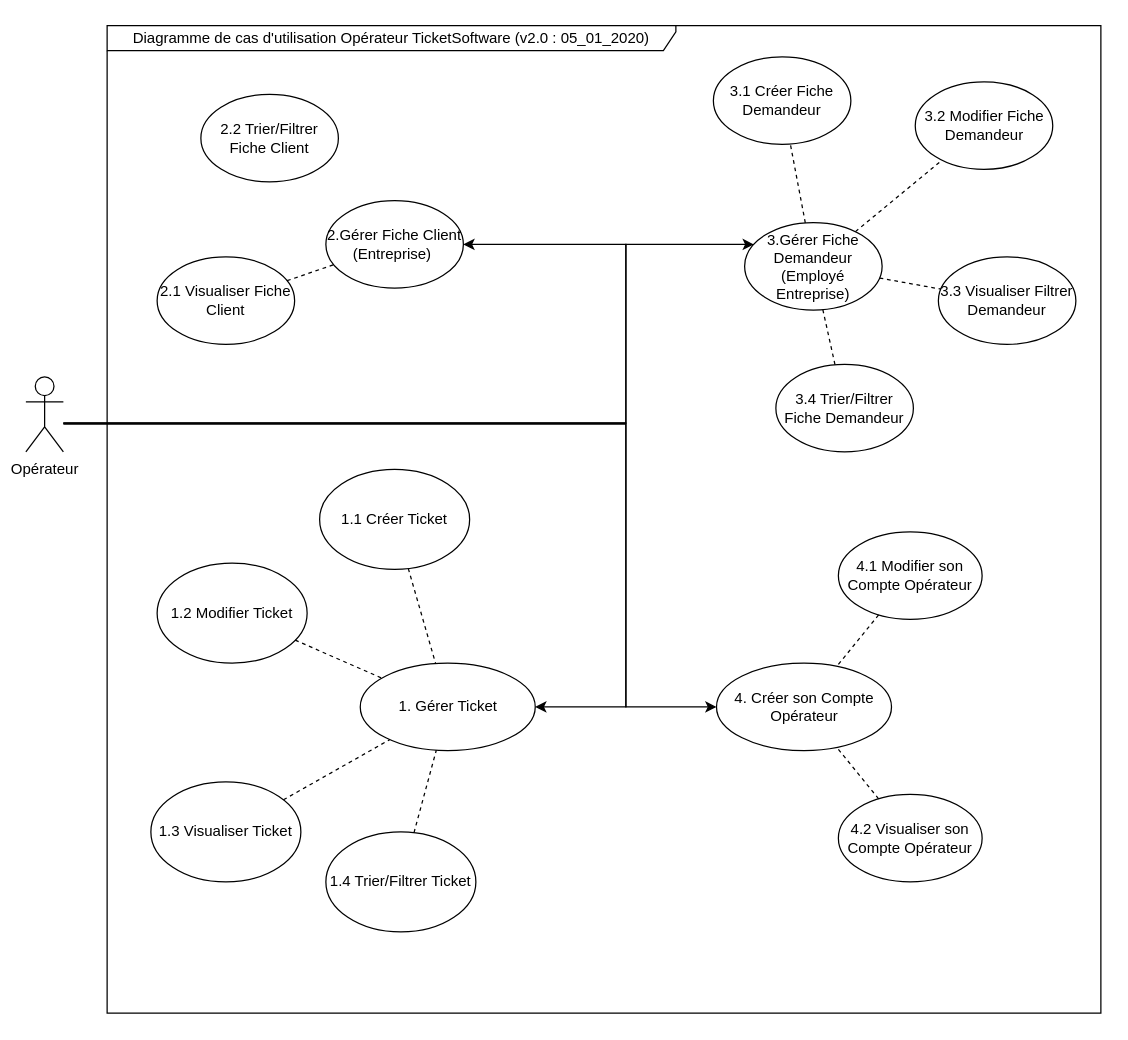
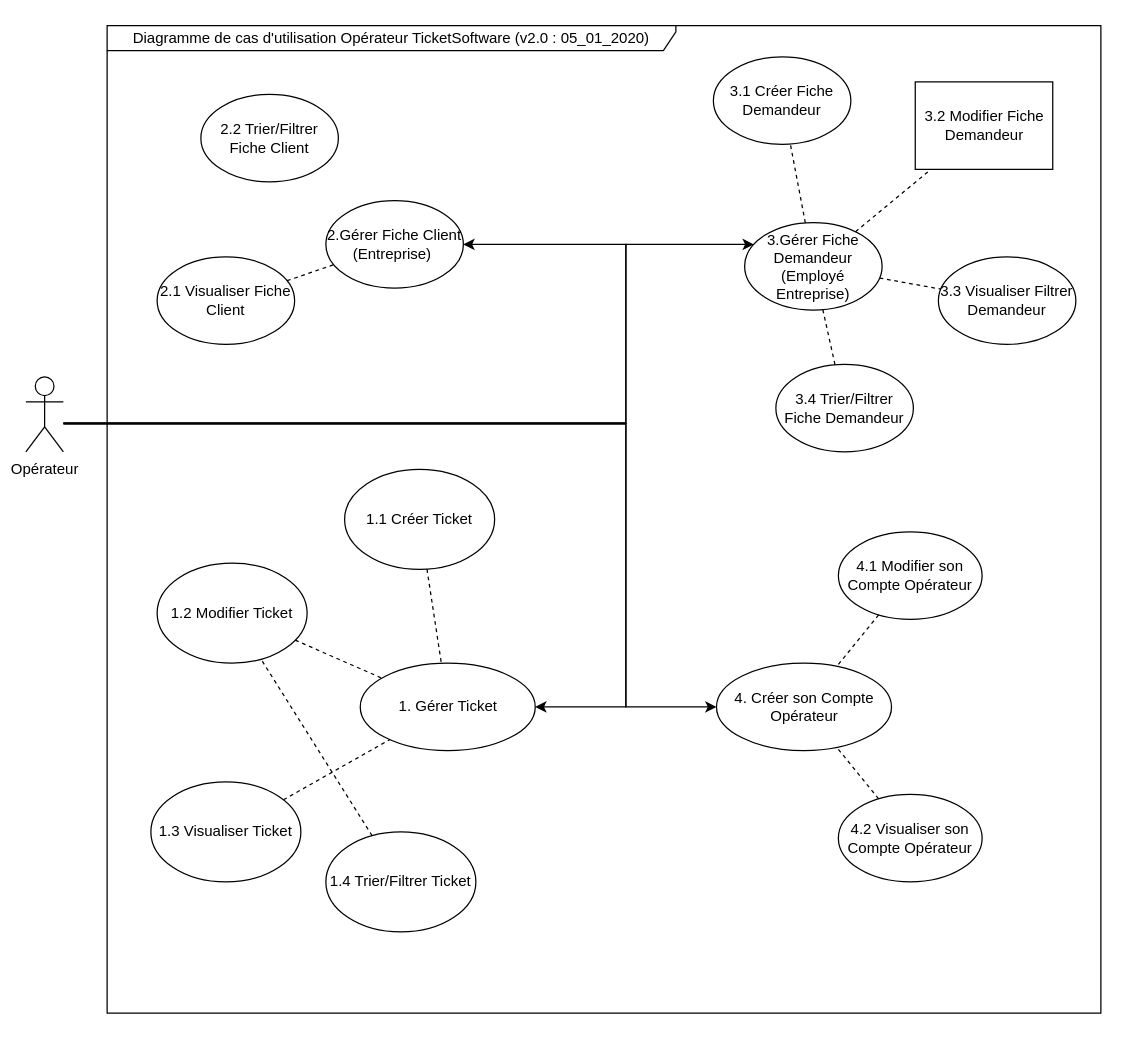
(984, 126) -> (984, 126)
(394, 519) -> (419, 519)
(425, 792) -> (316, 747)
